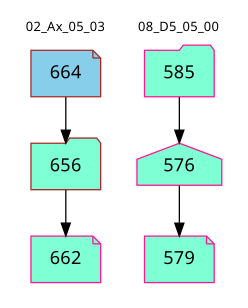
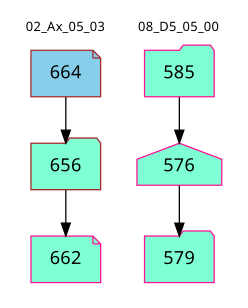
(179, 259) -> (179, 259)
